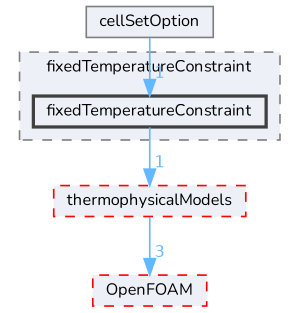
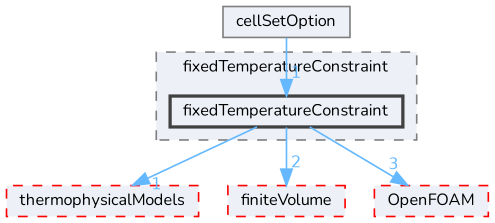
none -> (286, 201)
(150, 238) -> (351, 152)
